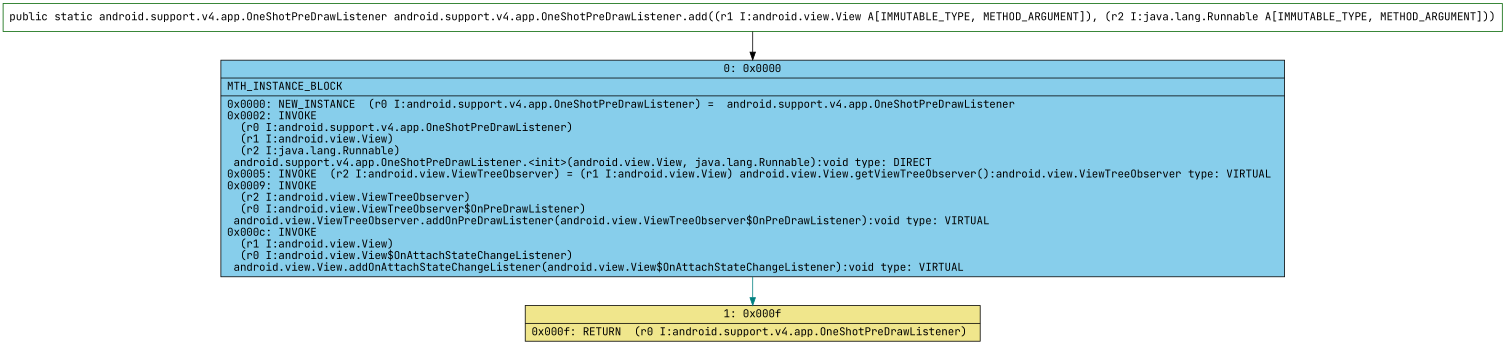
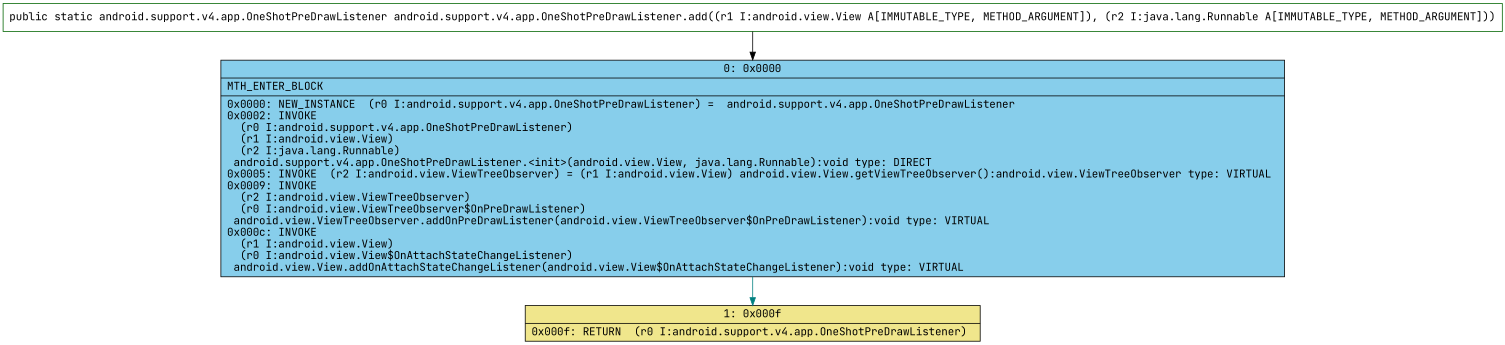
(285, 87) -> (275, 87)
